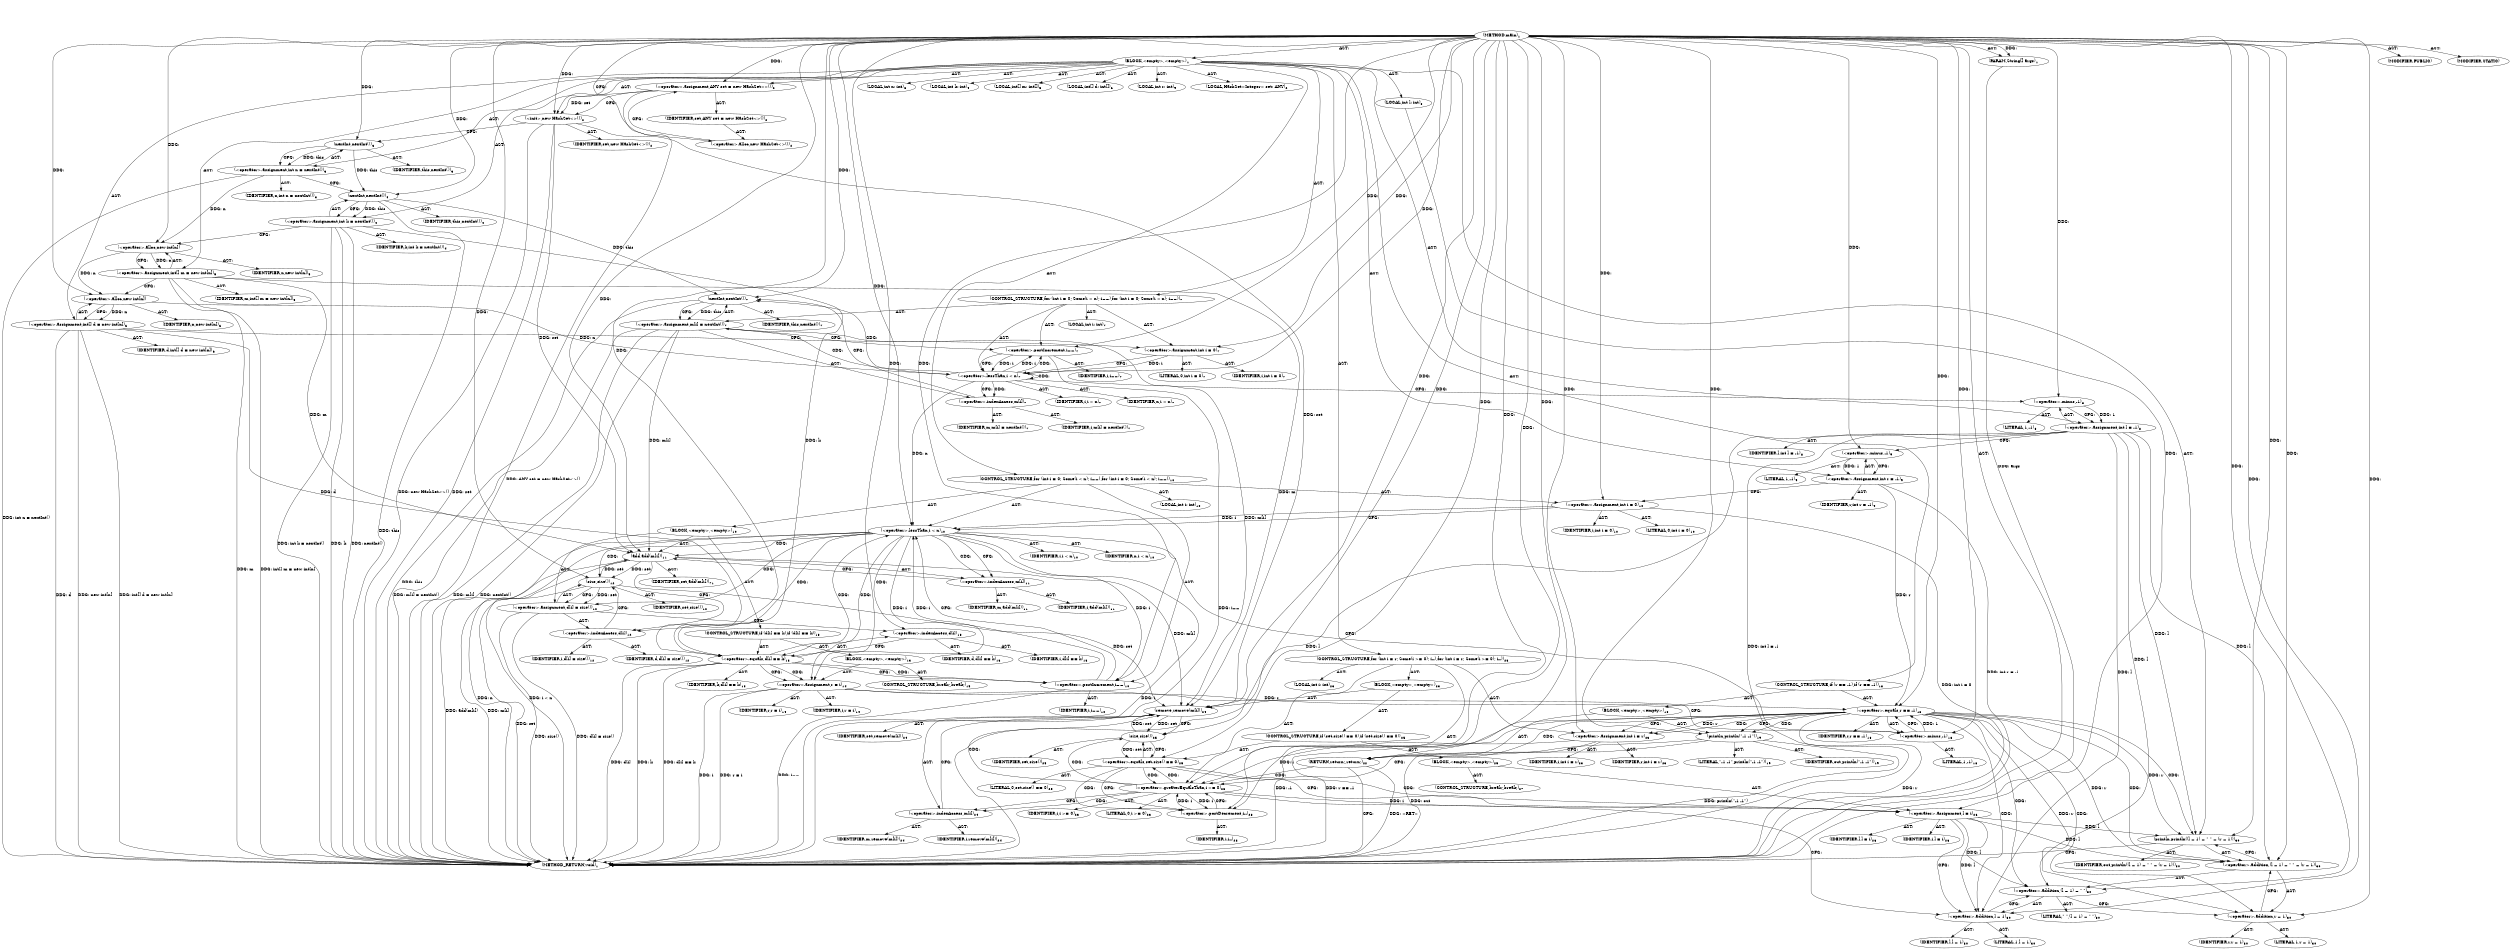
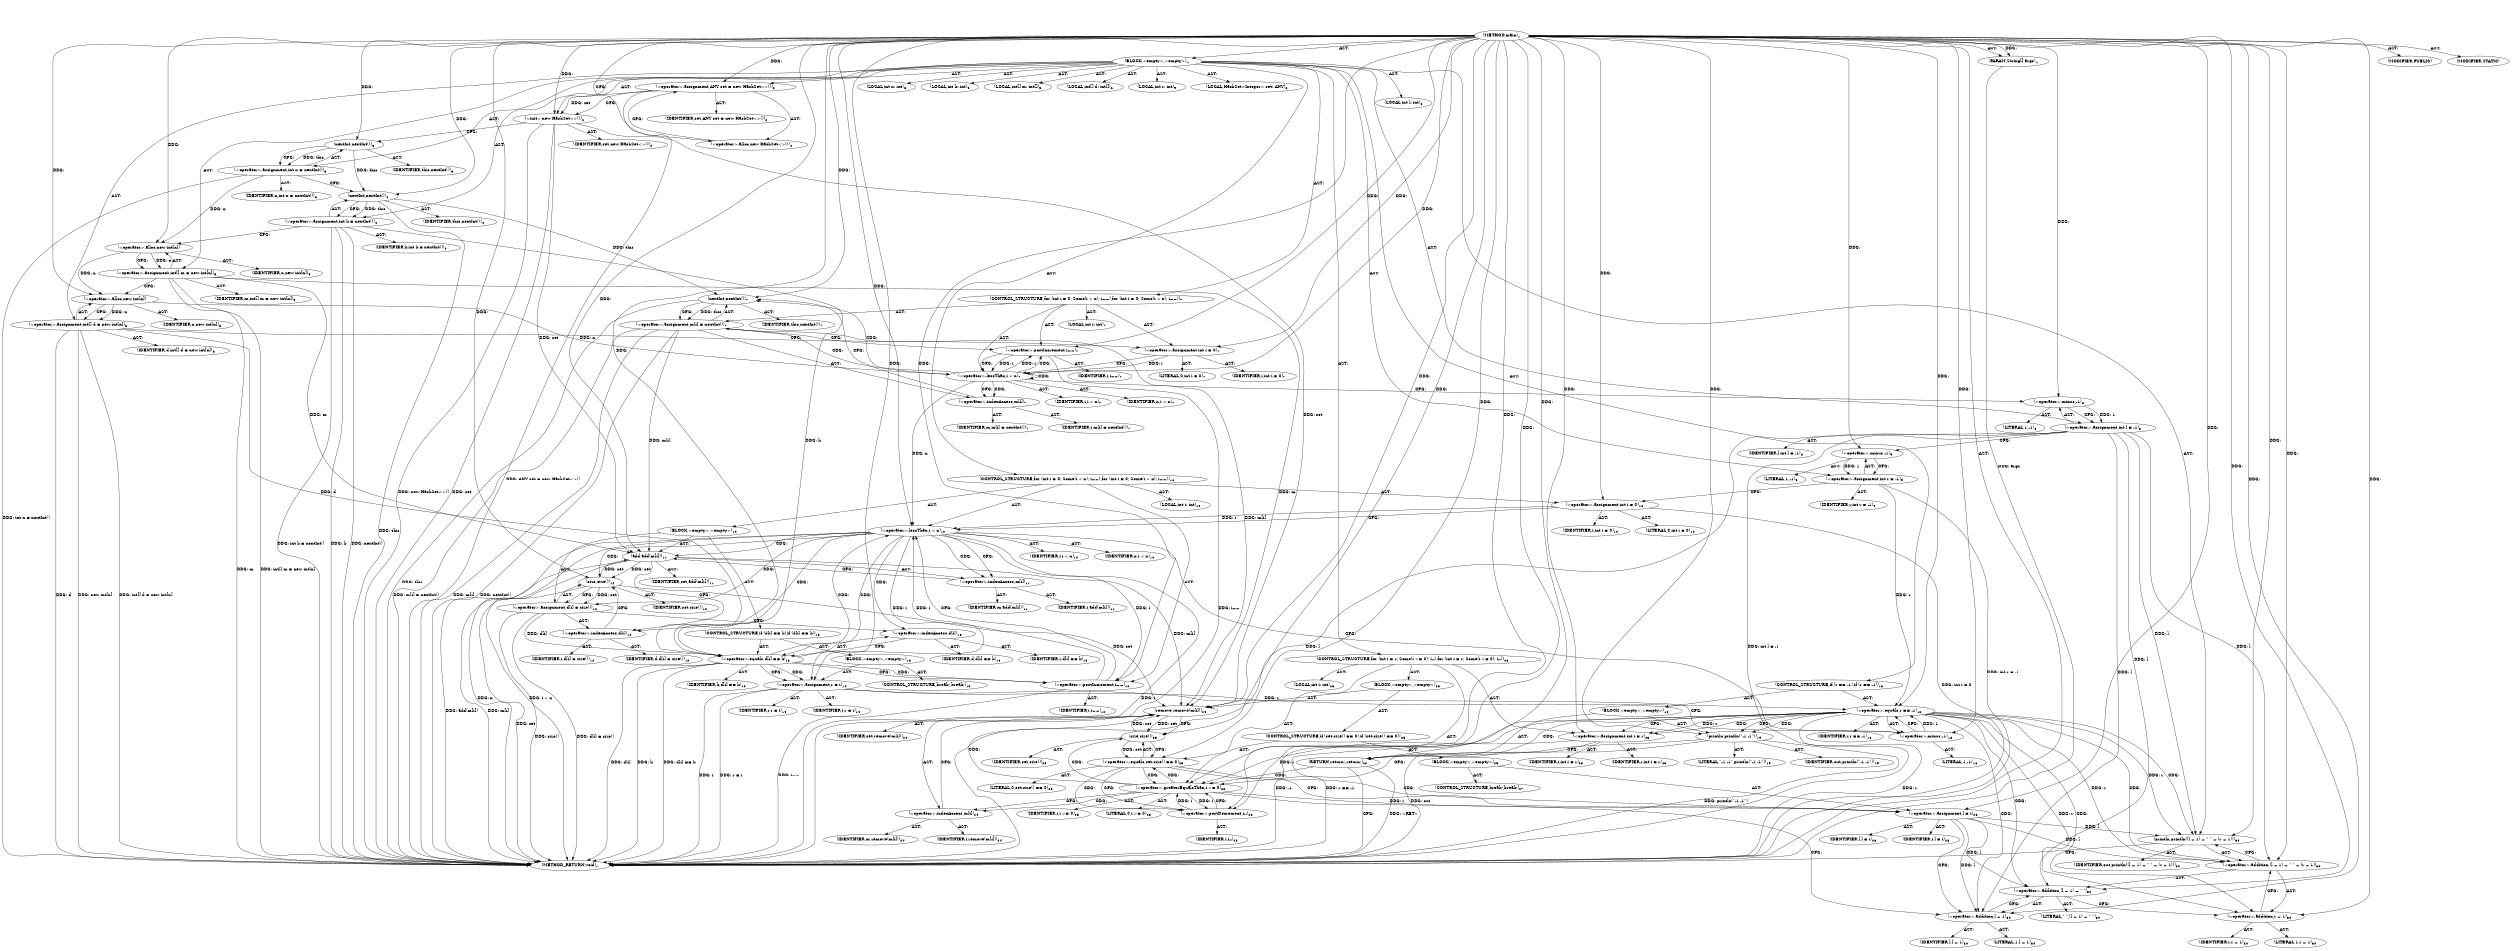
(733, 131) -> (787, 111)
(1961, 349) -> (2207, 152)
(712, 582) -> (712, 582)
none -> (605, 648)
